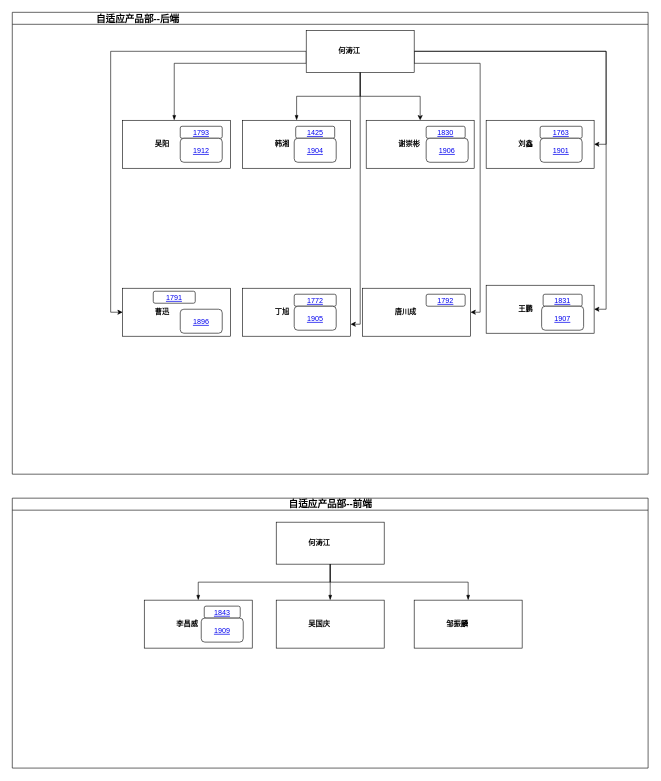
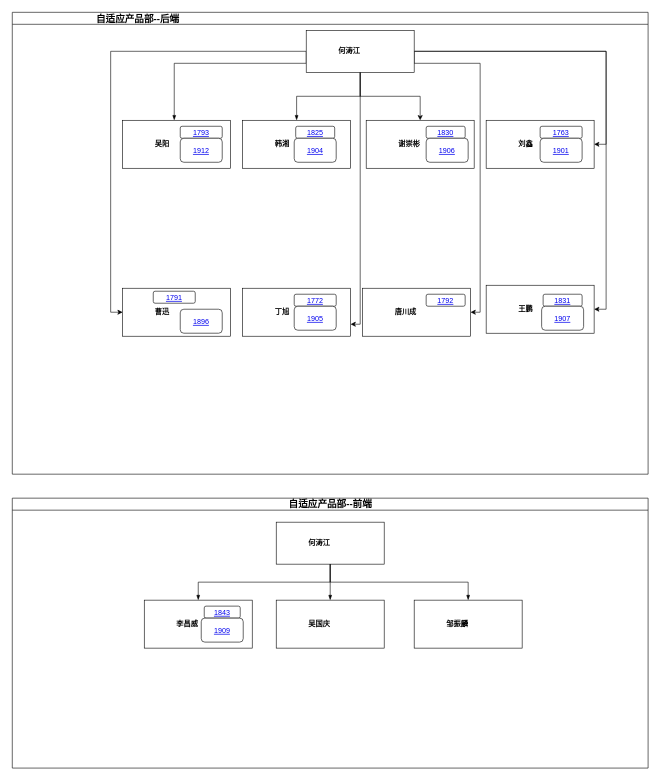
(315, 133) -> (315, 133)
